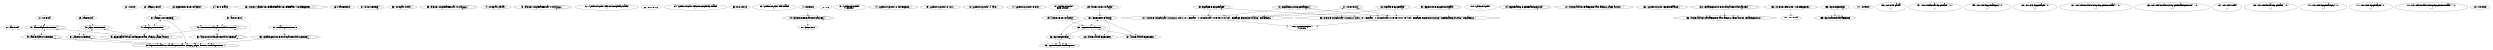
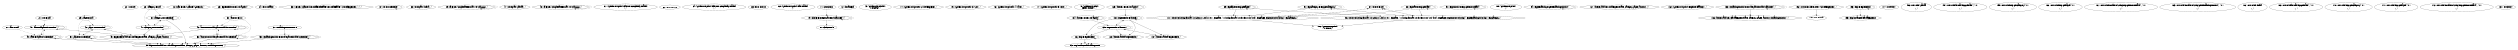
none -> (188, 7)
(342, 7) -> none
(825, 7) -> (848, 7)
